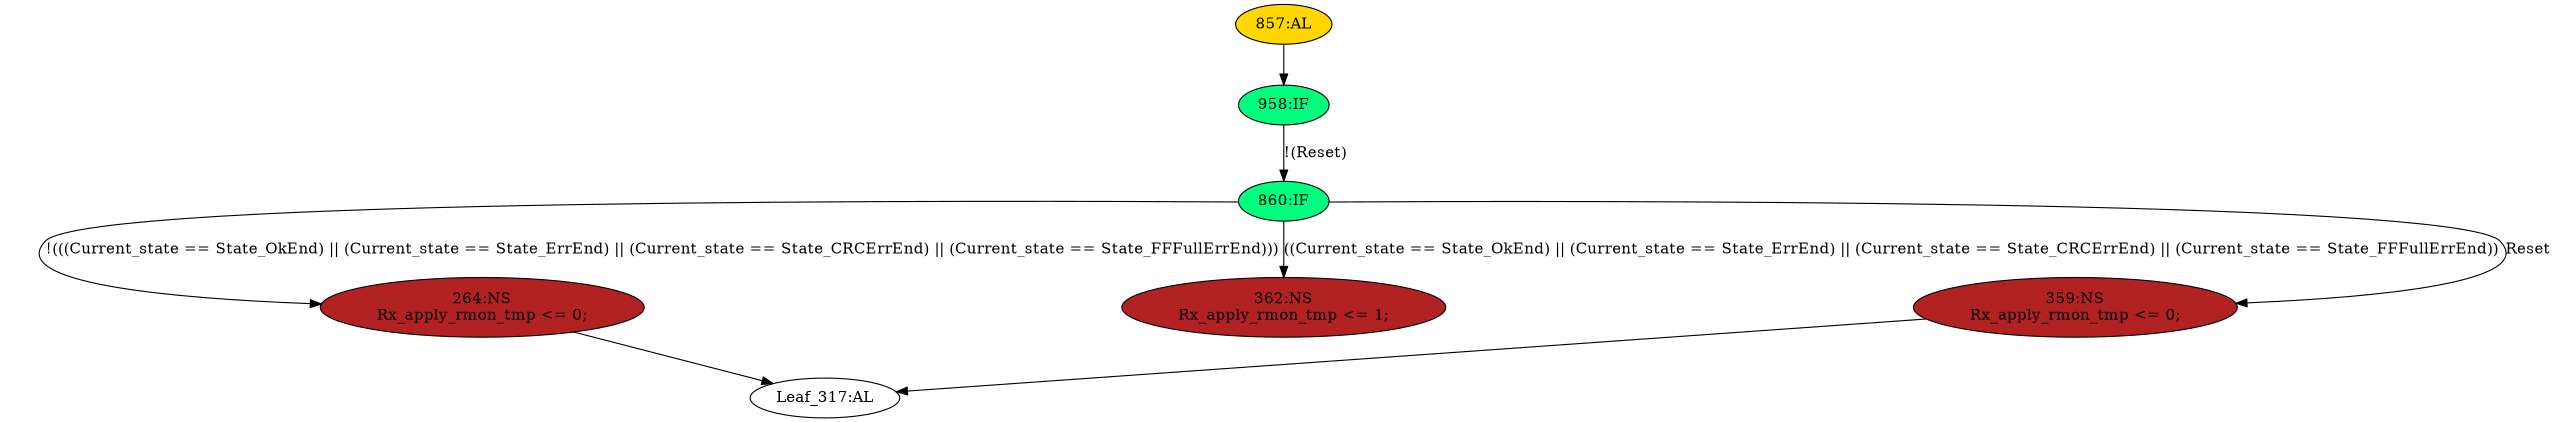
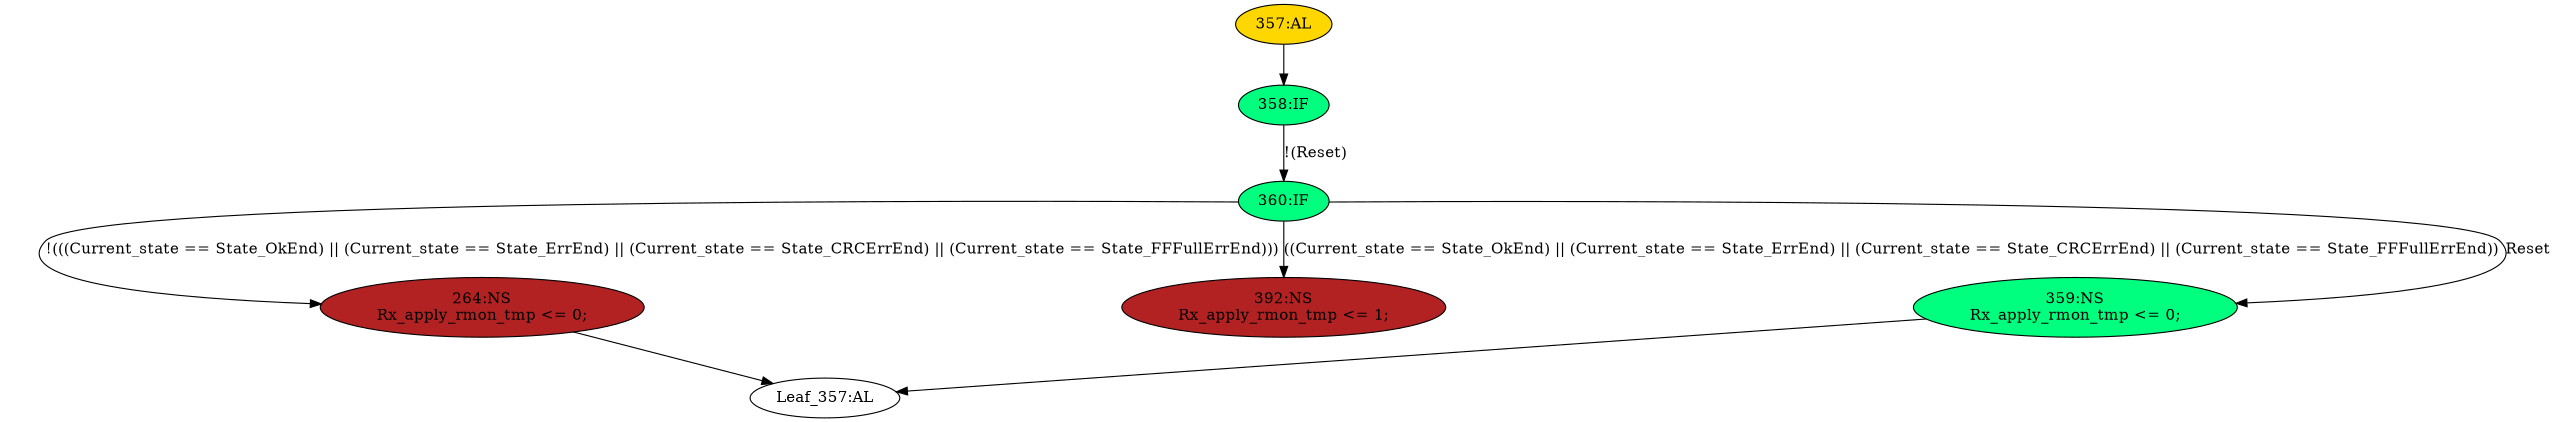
(1284, 24) -> (1284, 24)
(1284, 105) -> (1284, 105)
(1284, 201) -> (1284, 201)
(1284, 307) -> (1284, 307)
(2075, 307) -> (2075, 307)
(825, 398) -> (825, 398)
